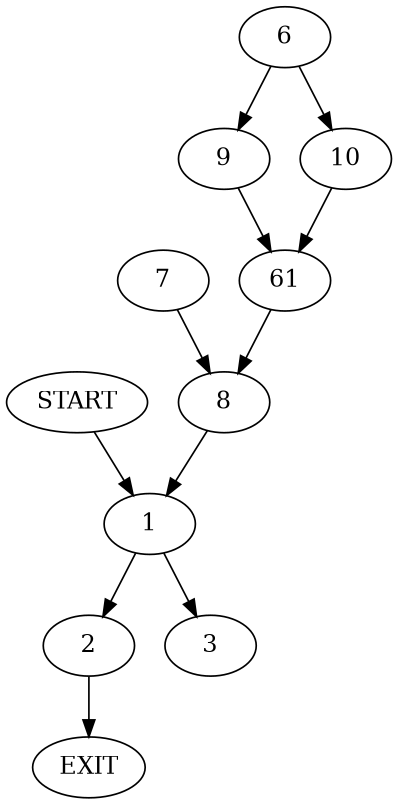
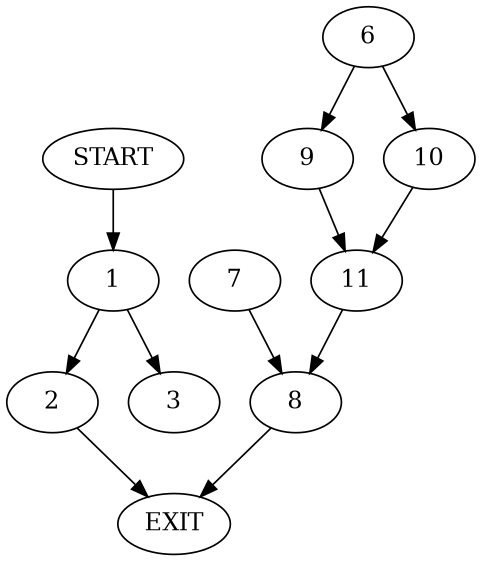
(285, 281) -> (357, 281)
(191, 456) -> (242, 456)
